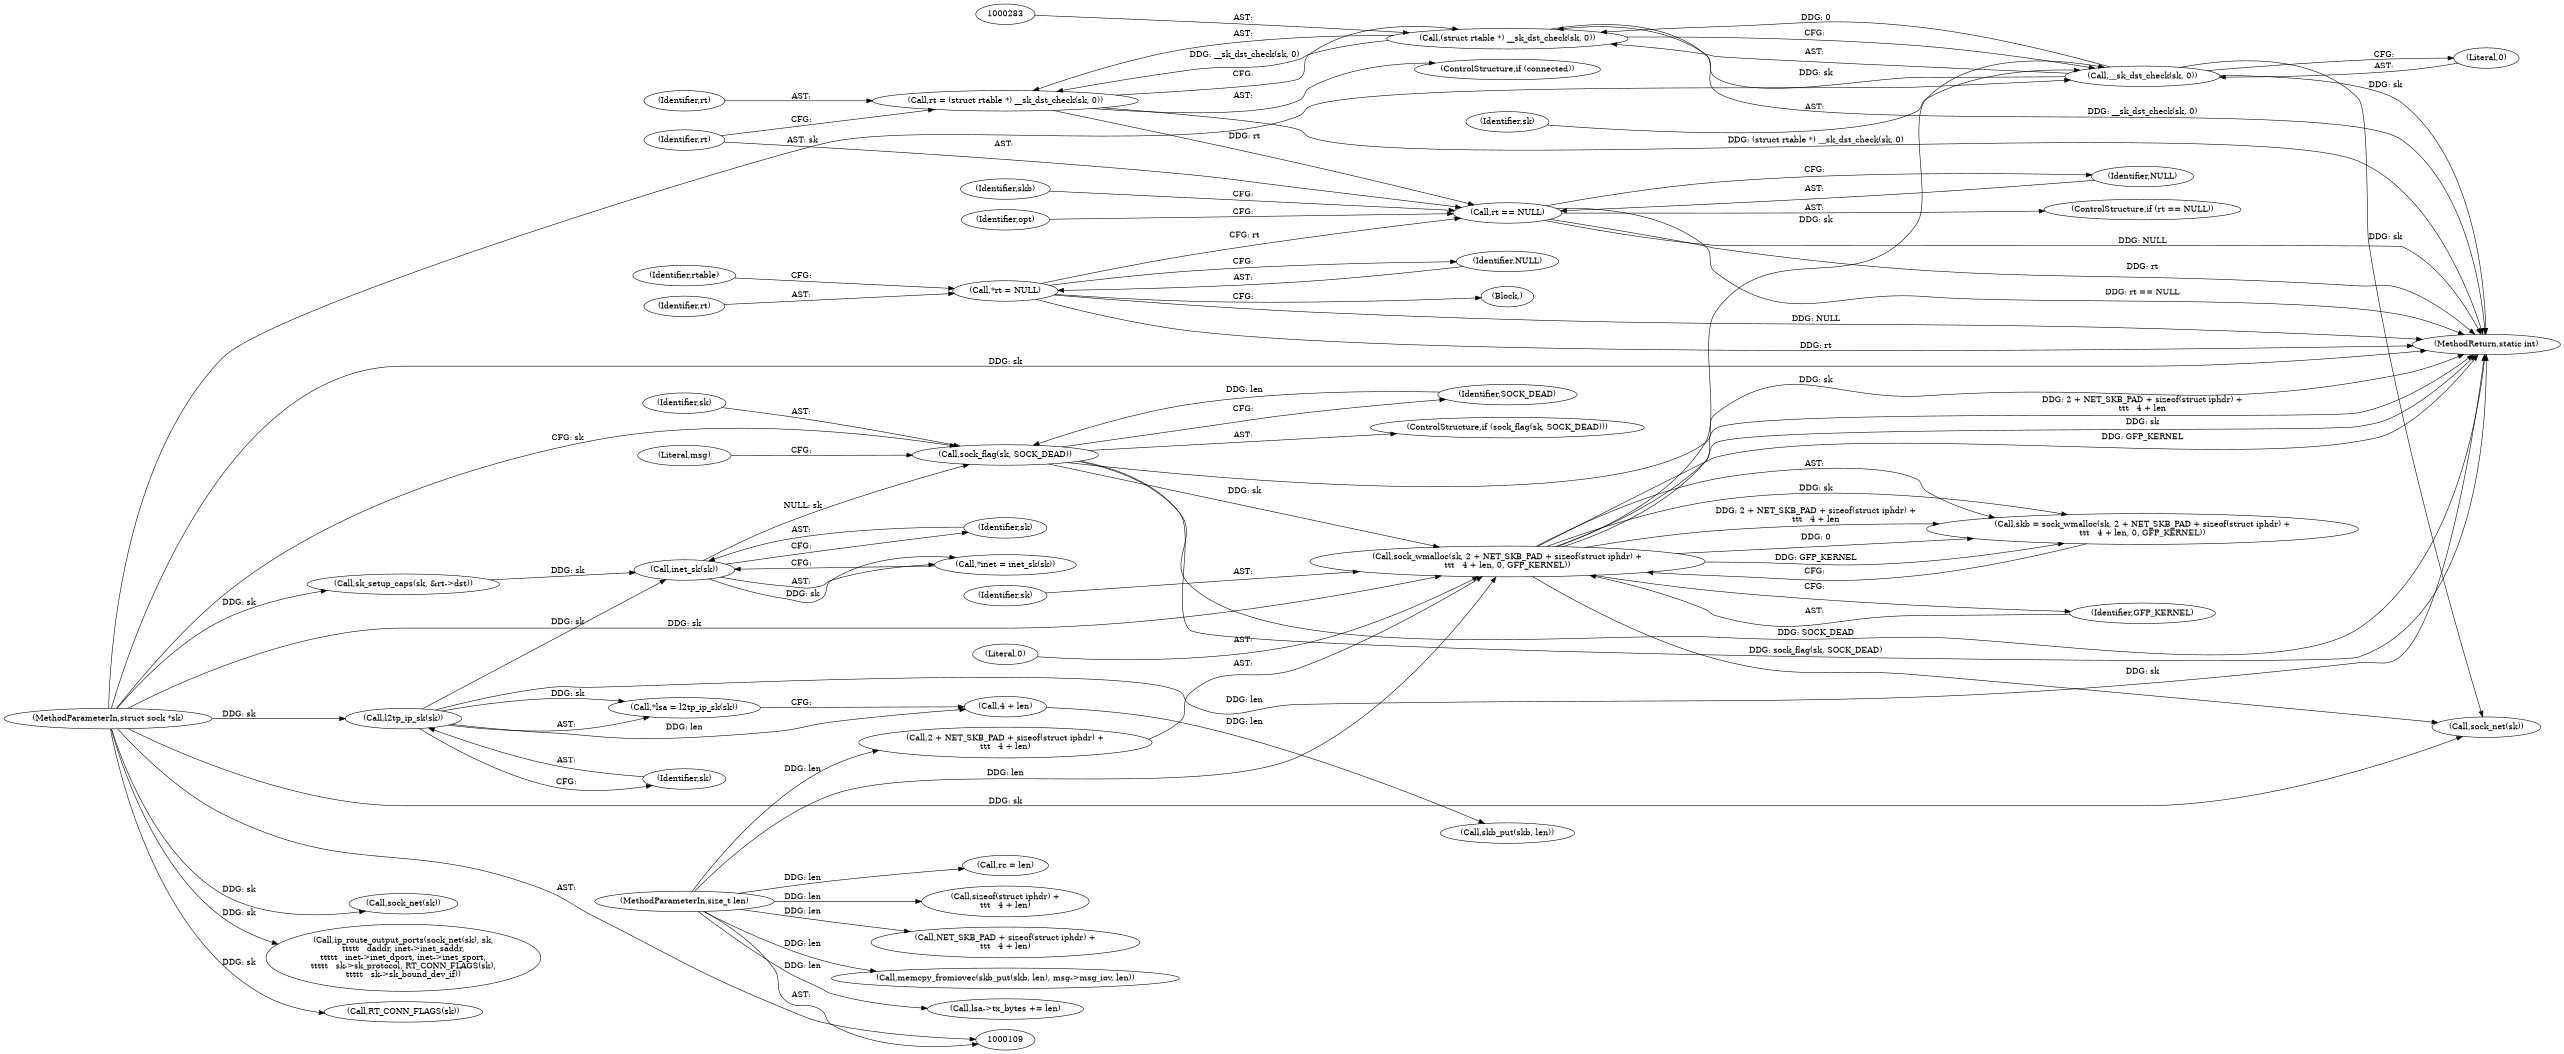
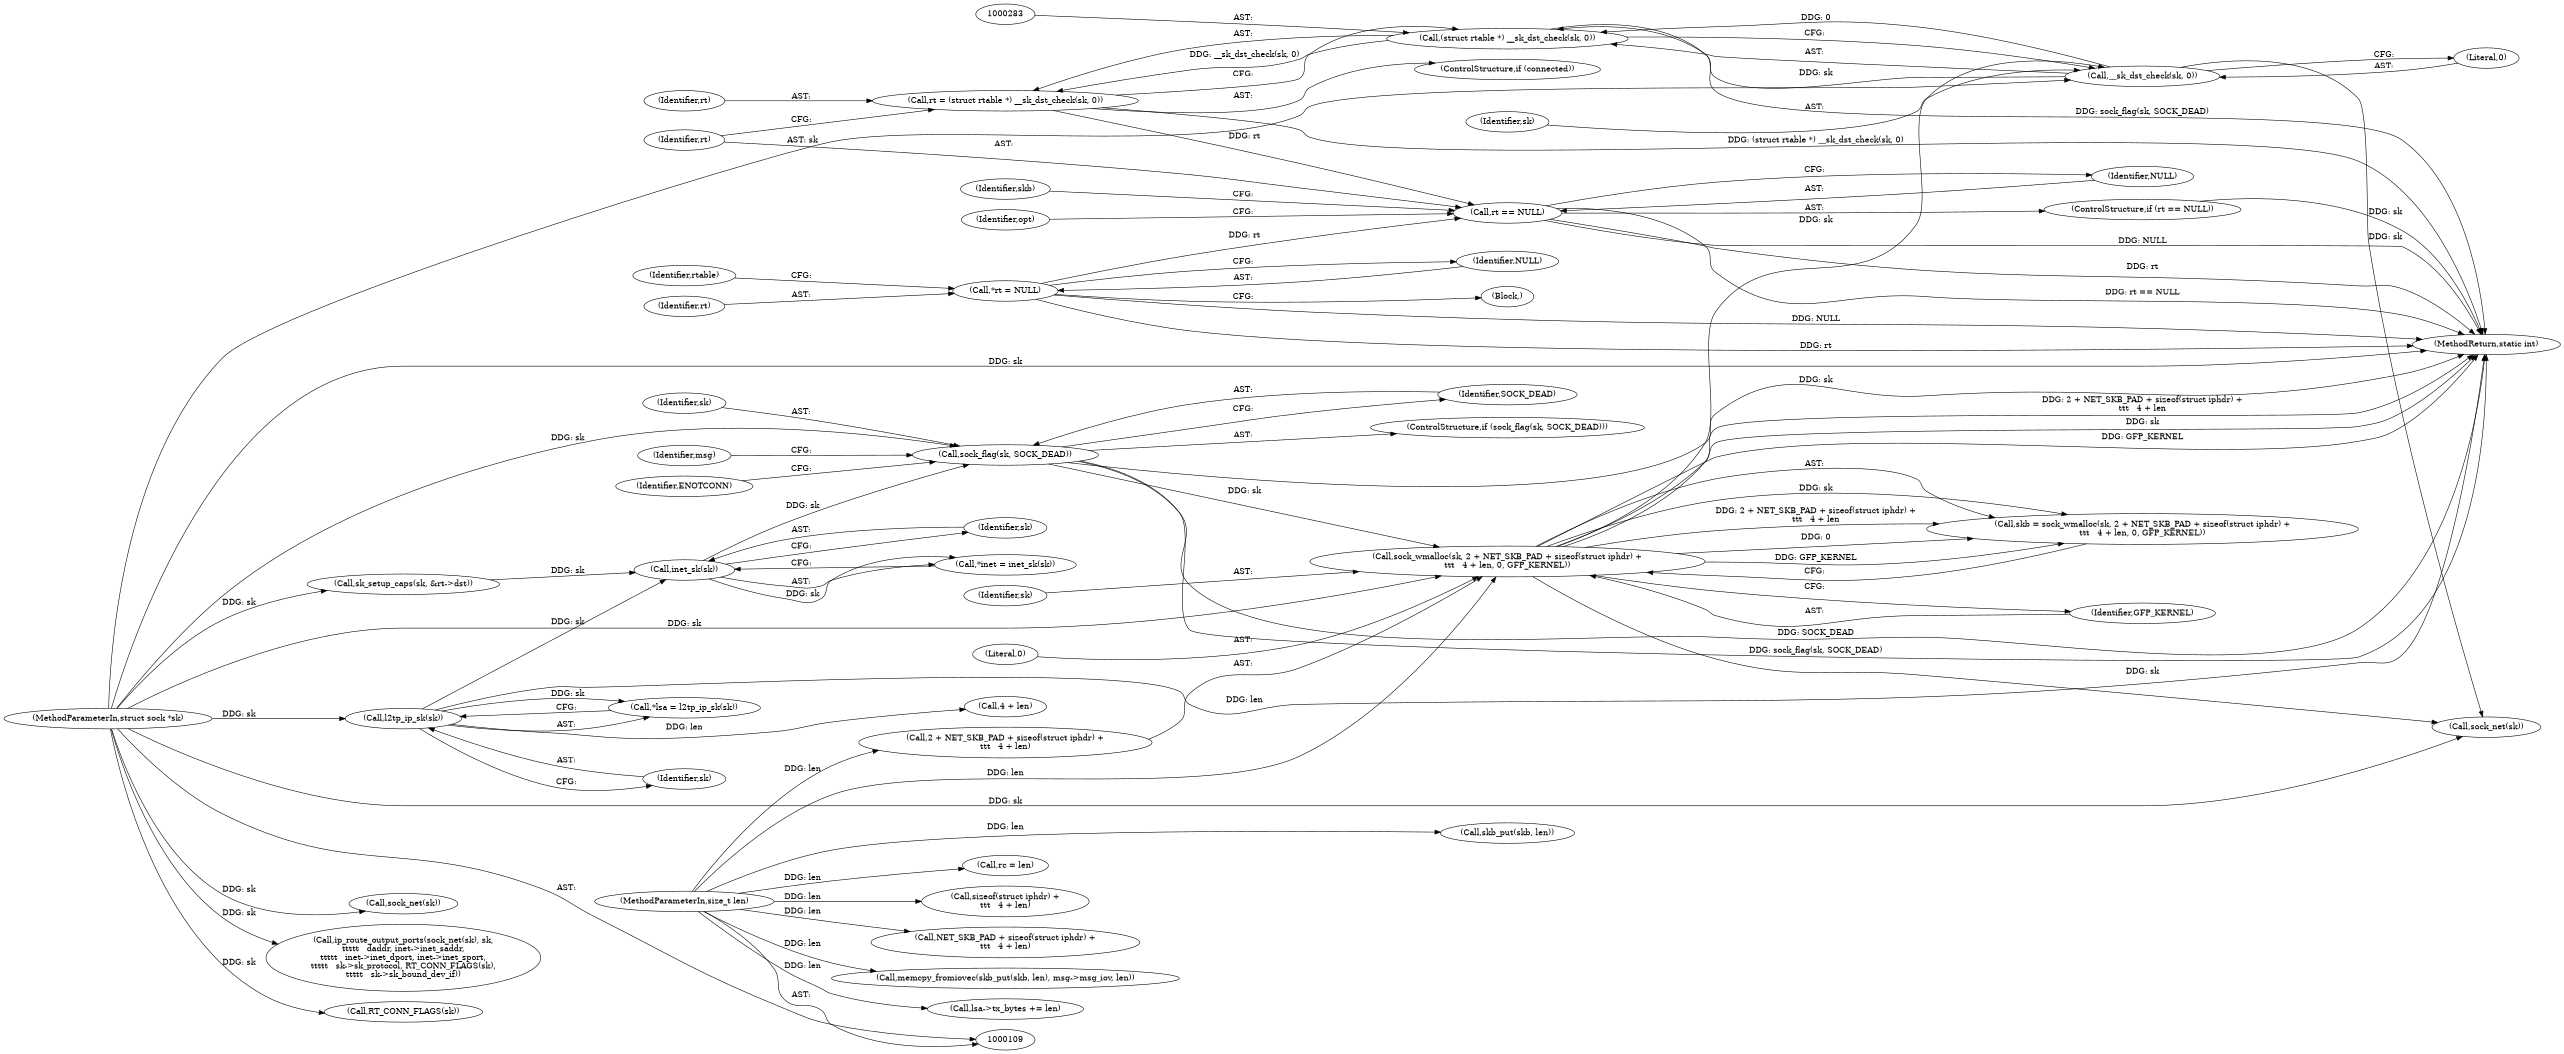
(2142, 112) -> (2142, 112)
(2424, 125) -> (2357, 212)
(1245, 235) -> (1245, 235)
(1245, 390) -> (1245, 390)
(568, 438) -> (568, 438)
(684, 456) -> (684, 456)
none -> (684, 486)
(803, 506) -> (803, 506)
(859, 707) -> (539, 713)
(1268, 745) -> (1067, 834)
